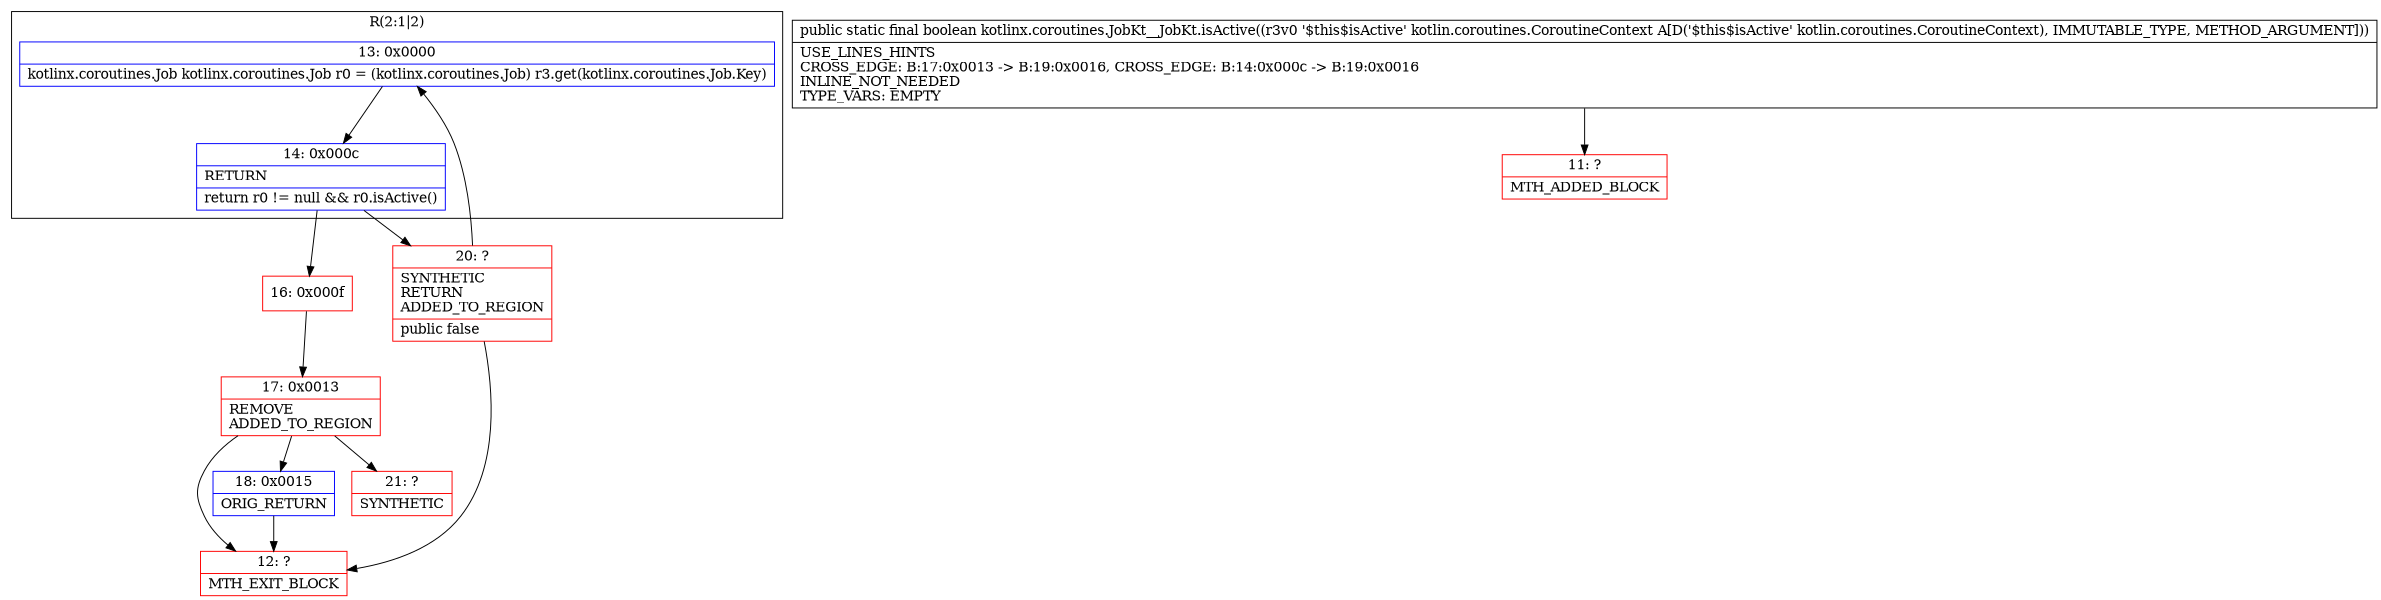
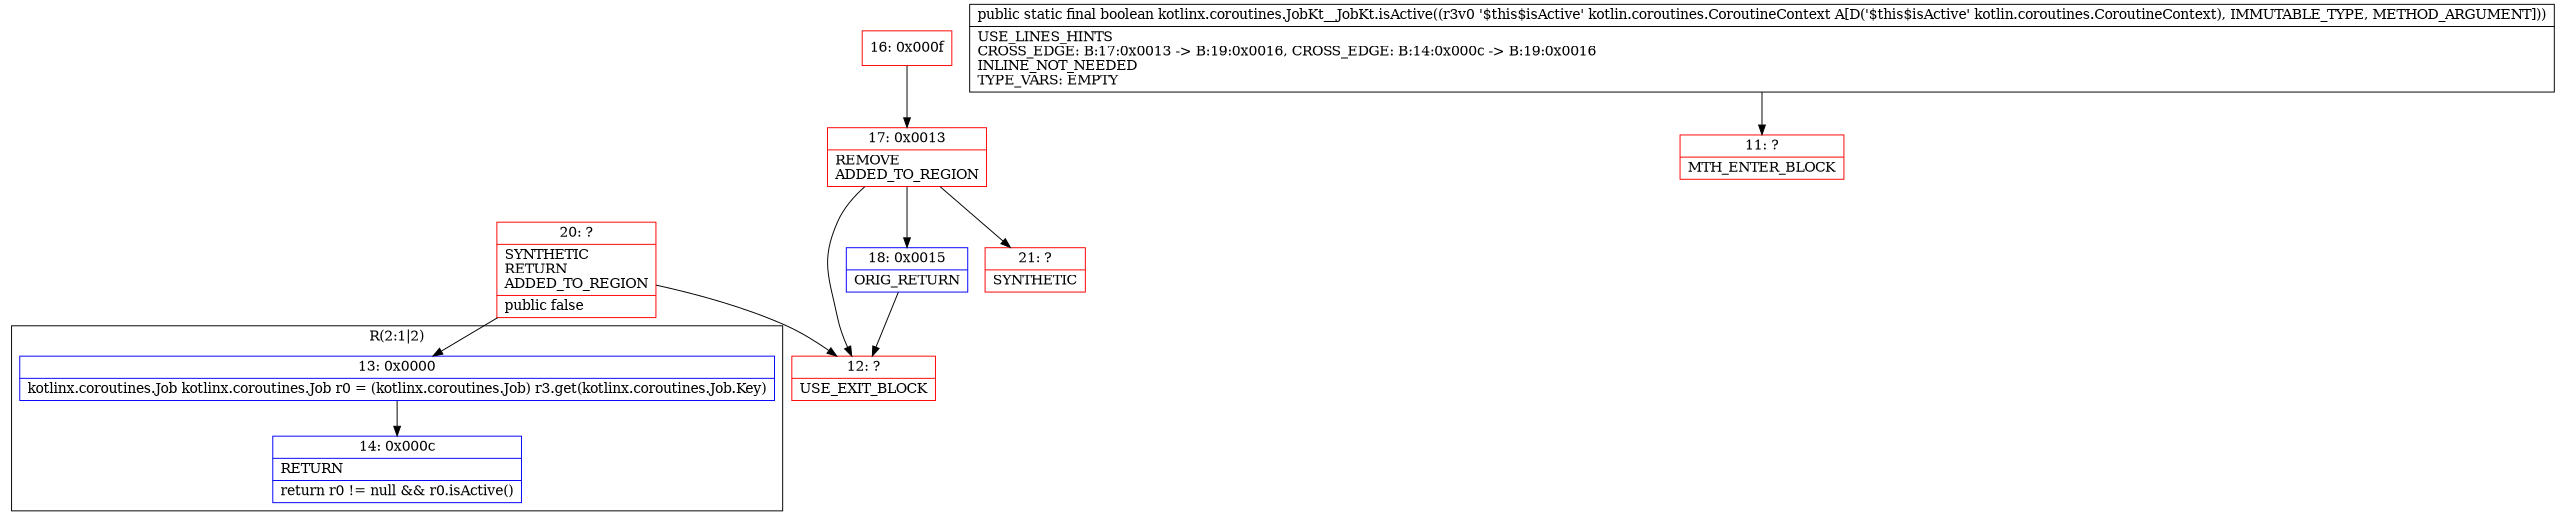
(1585, 187) -> (1762, 168)
(383, 225) -> none
(314, 238) -> none
(274, 584) -> (864, 389)
